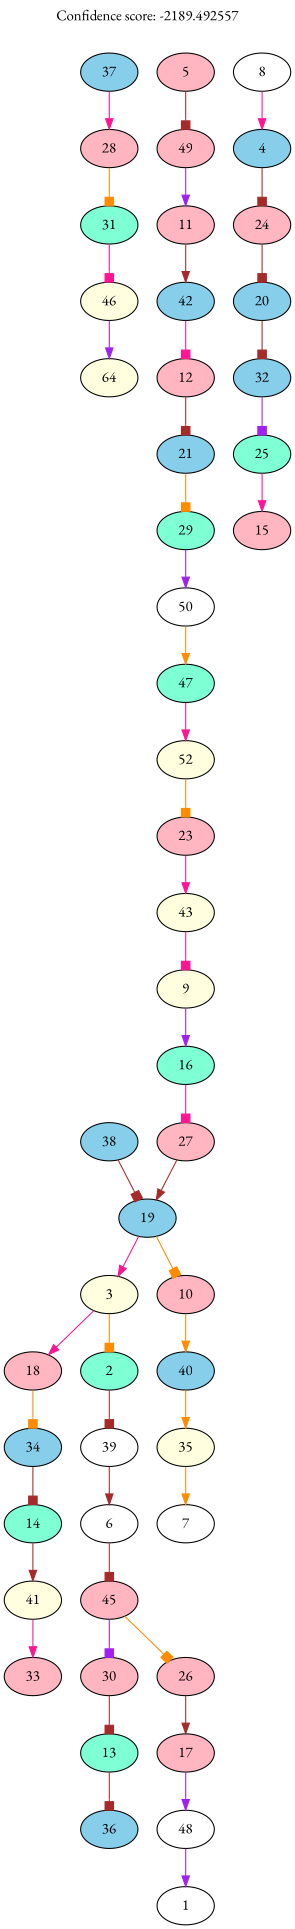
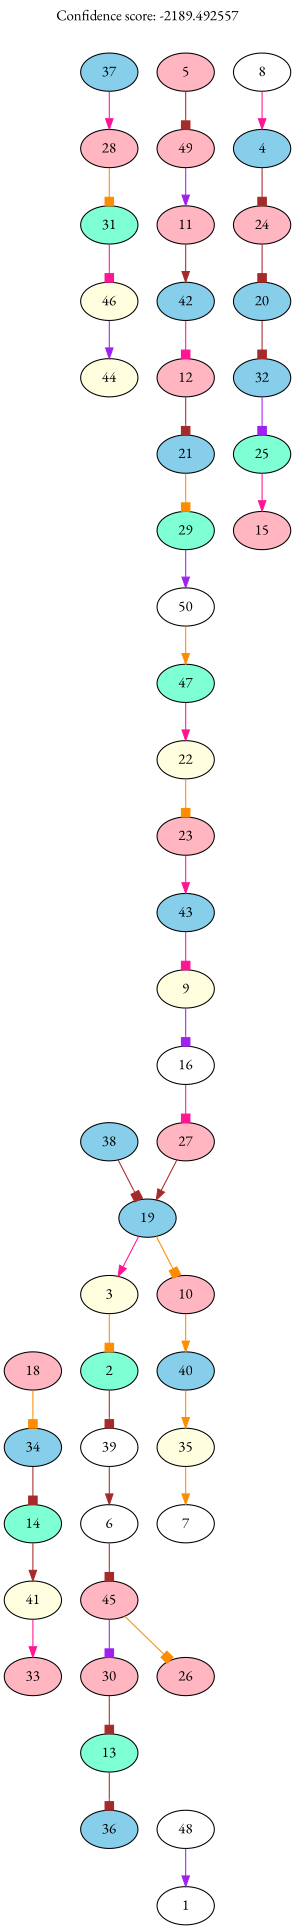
(109, 378) -> (109, 378)
(186, 760) -> (186, 760)
(186, 913) -> (186, 913)
(186, 1022) -> (186, 1022)
(186, 1065) -> (186, 1065)
(75, 1329) -> none
(186, 1753) -> none
